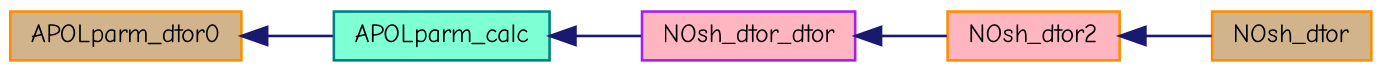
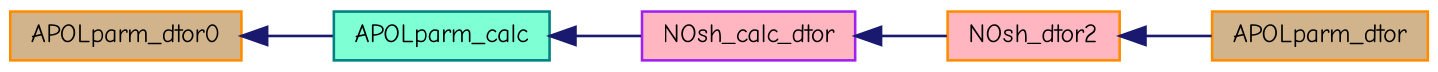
(749, 36) -> (749, 36)
(1292, 36) -> (1320, 36)
